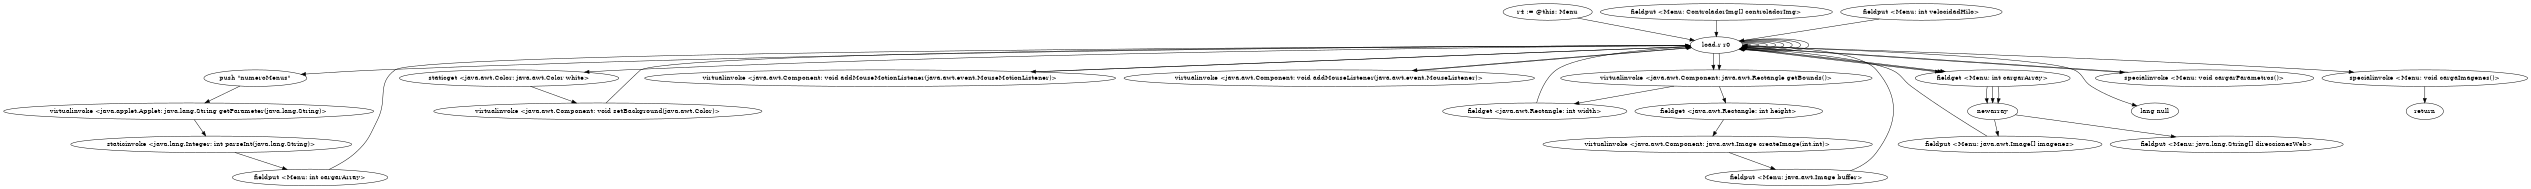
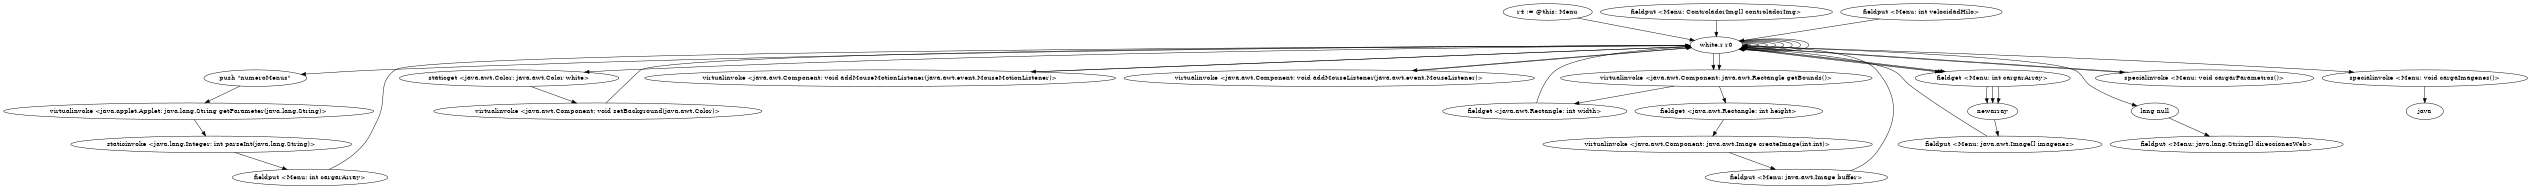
(1716, 45) -> (1716, 45)
(2425, 111) -> (2425, 111)
(2093, 126) -> (2187, 126)
